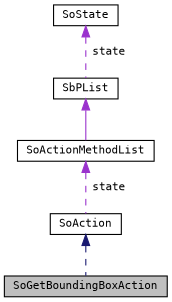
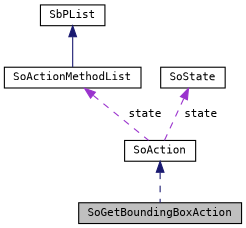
(86, 58) -> (174, 119)
(86, 125) -> (73, 52)
